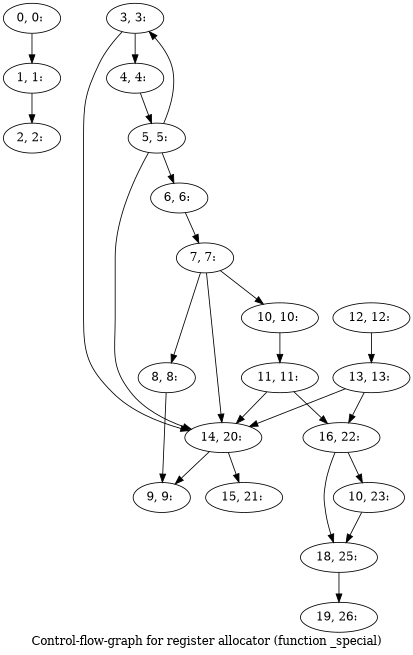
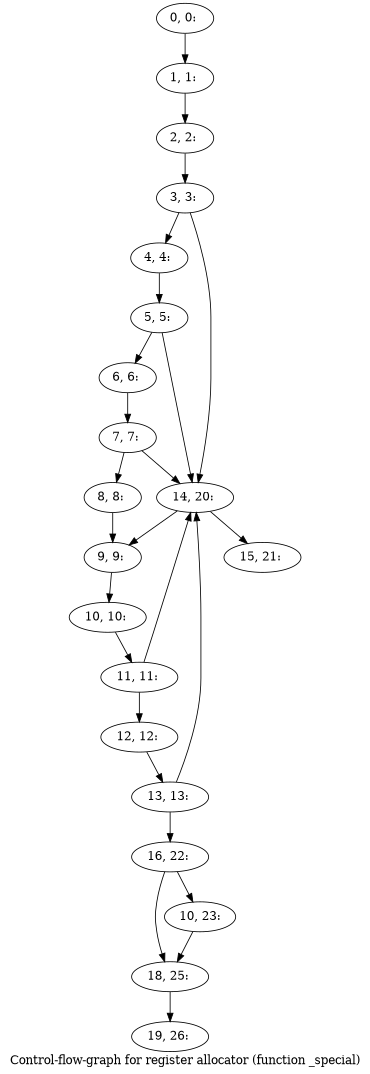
(174, 79) -> (185, 164)
(239, 285) -> (111, 583)
(311, 408) -> (139, 703)
